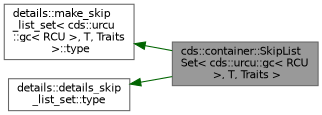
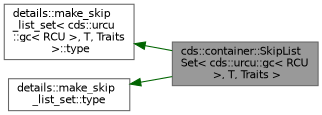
(69, 95) -> (69, 95)
